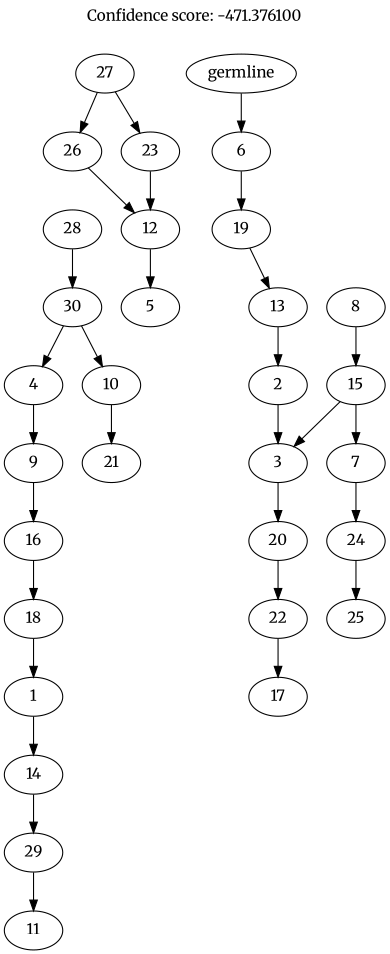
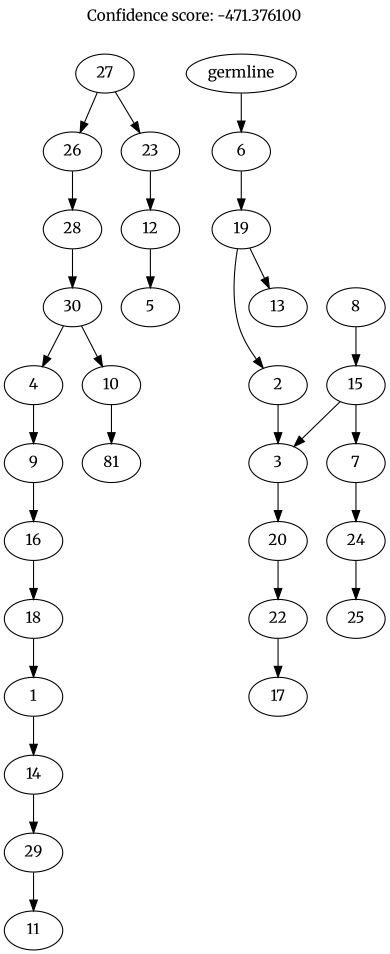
(107, 187) -> (72, 185)
(278, 341) -> (235, 306)
(111, 463) -> (111, 463)
